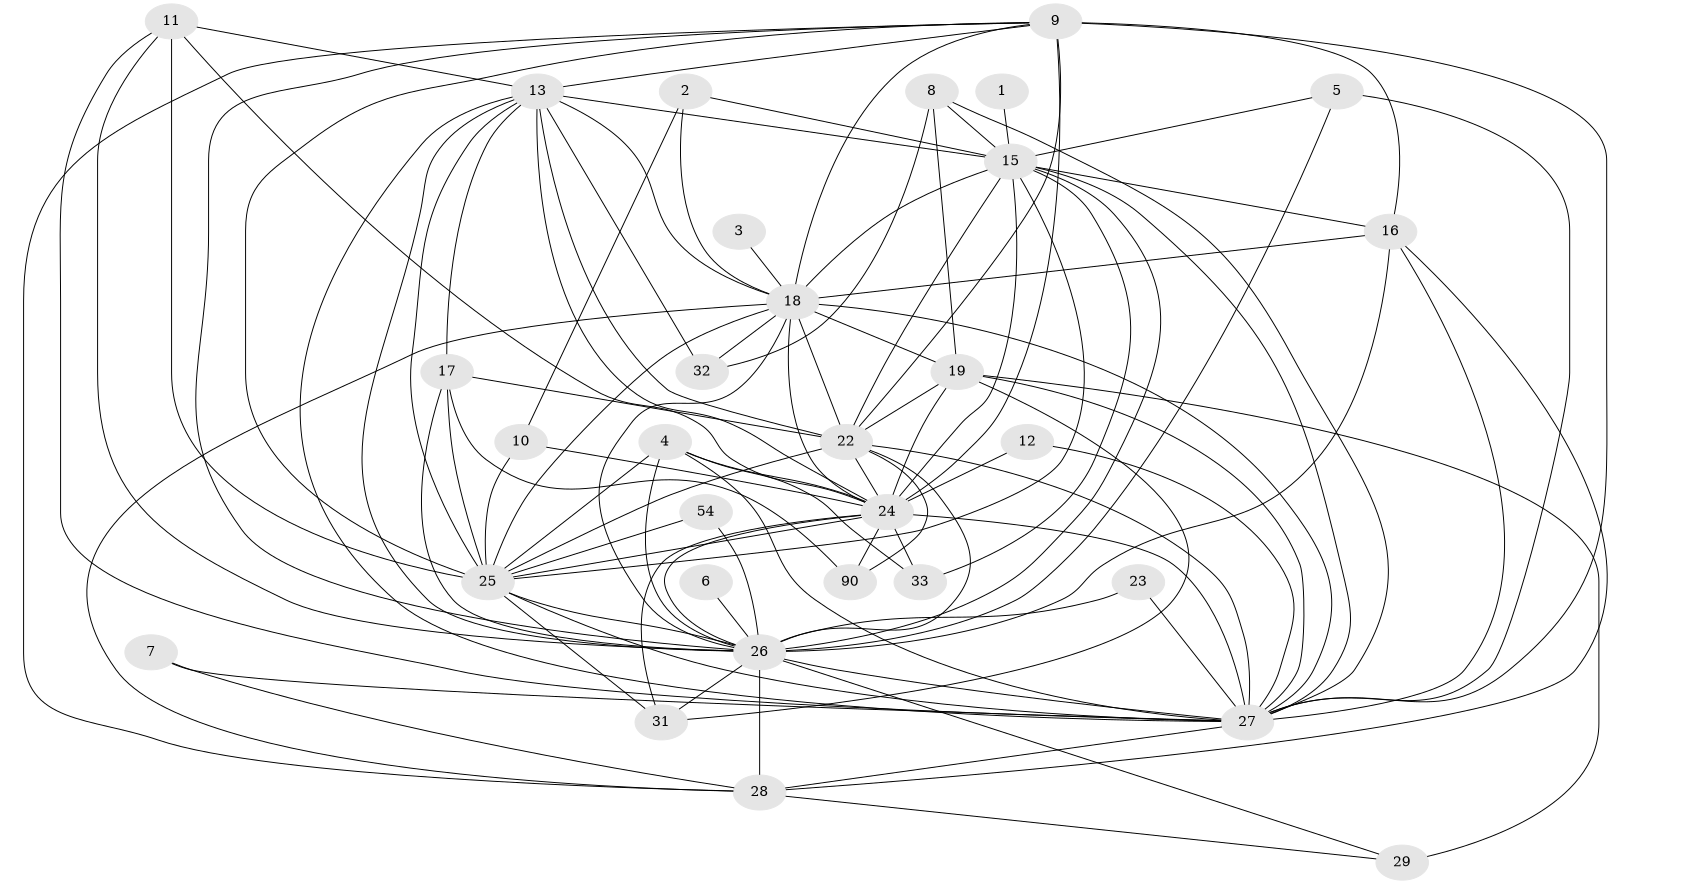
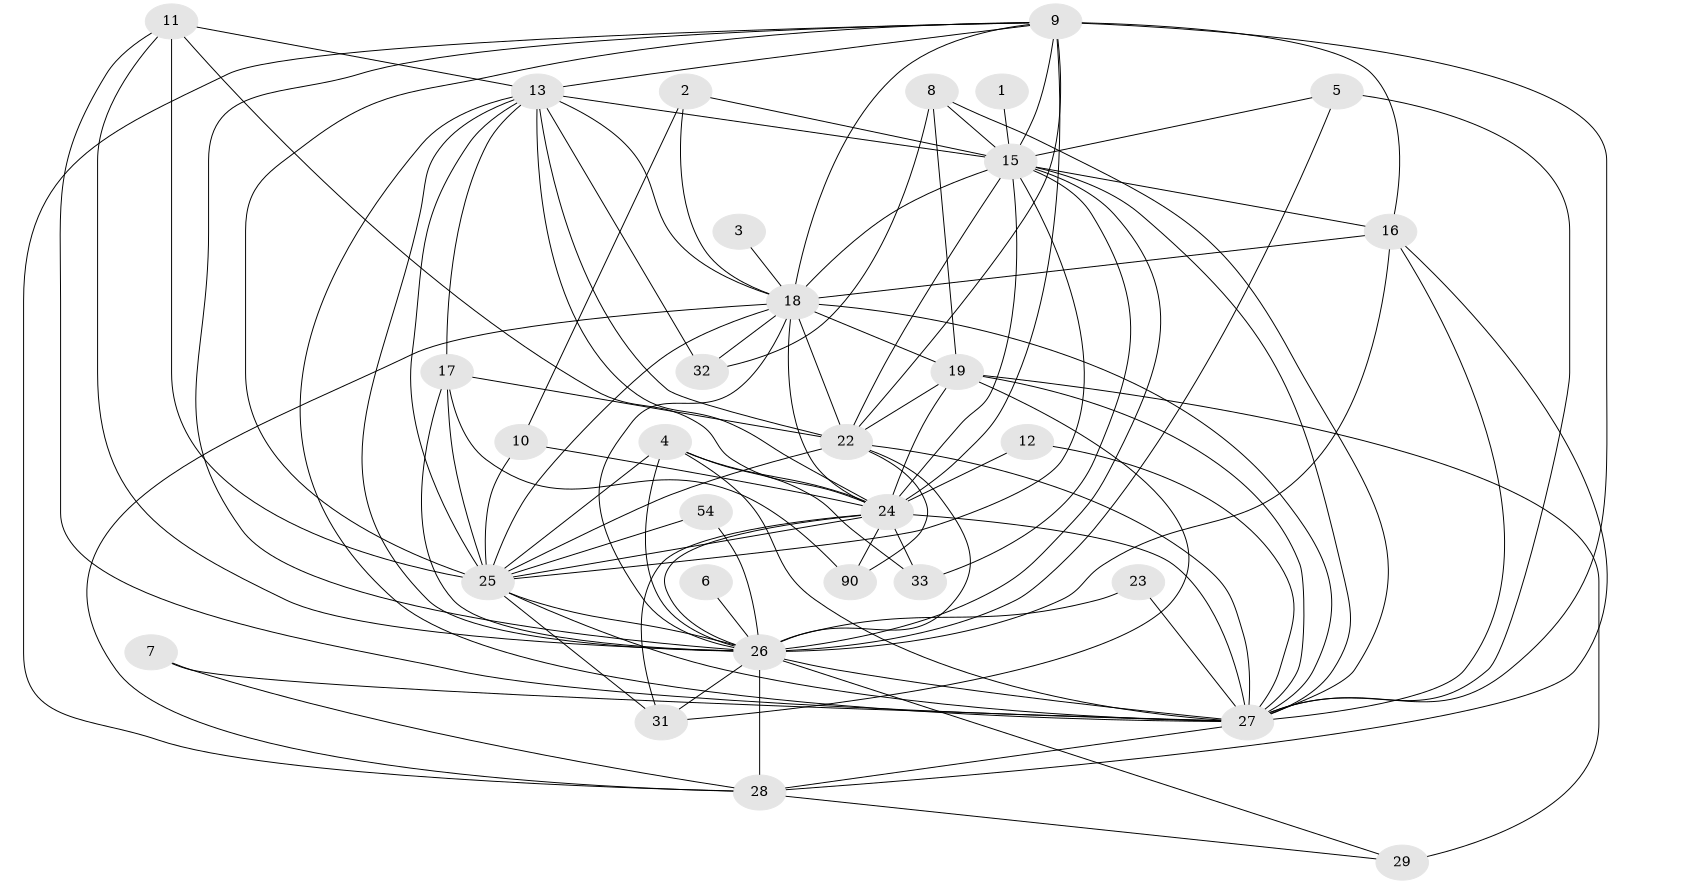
none -> (1042, 94)
(867, 477) -> none
